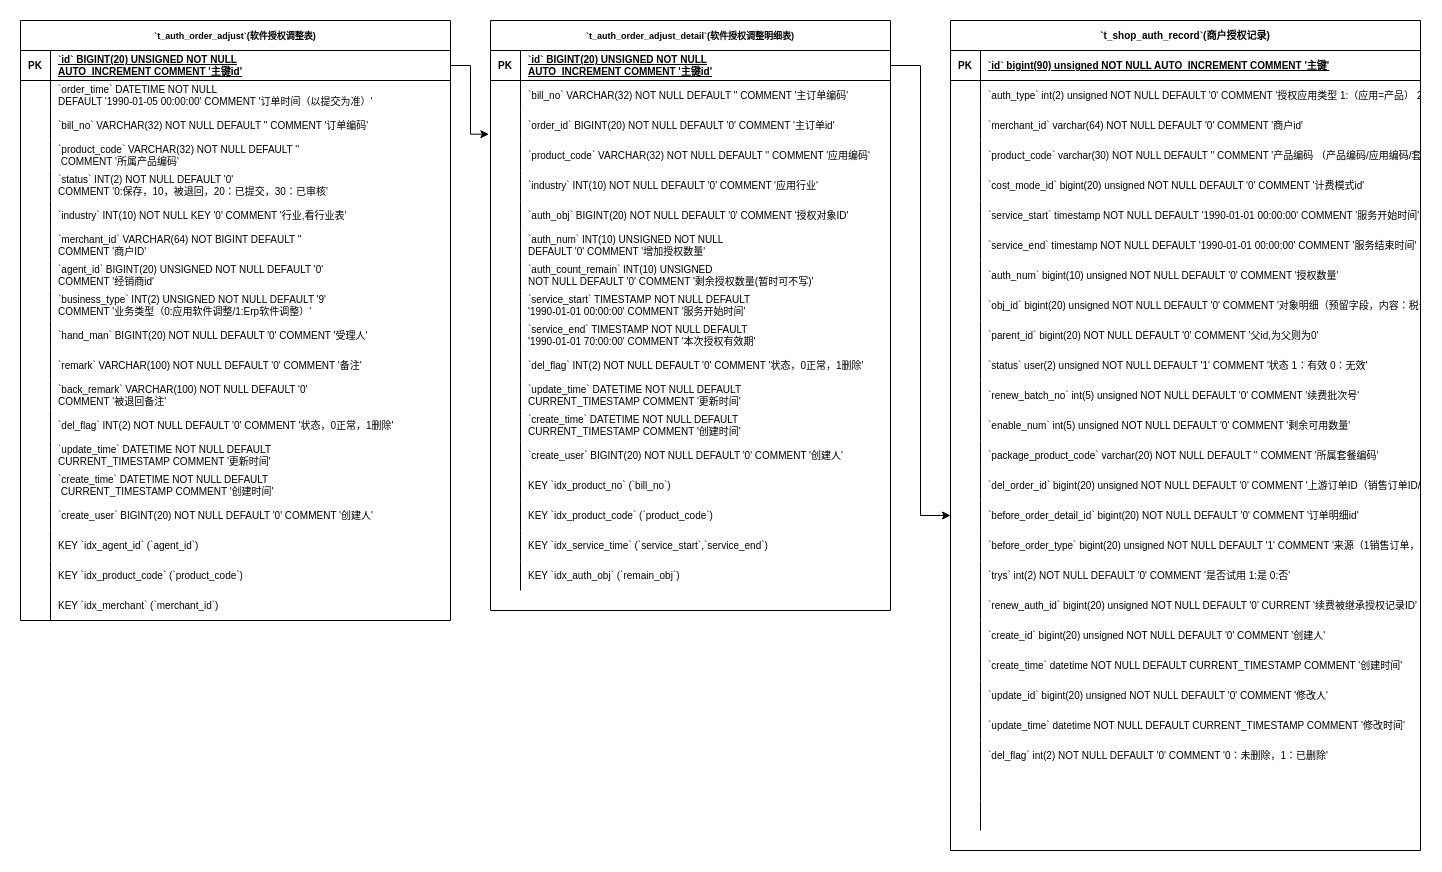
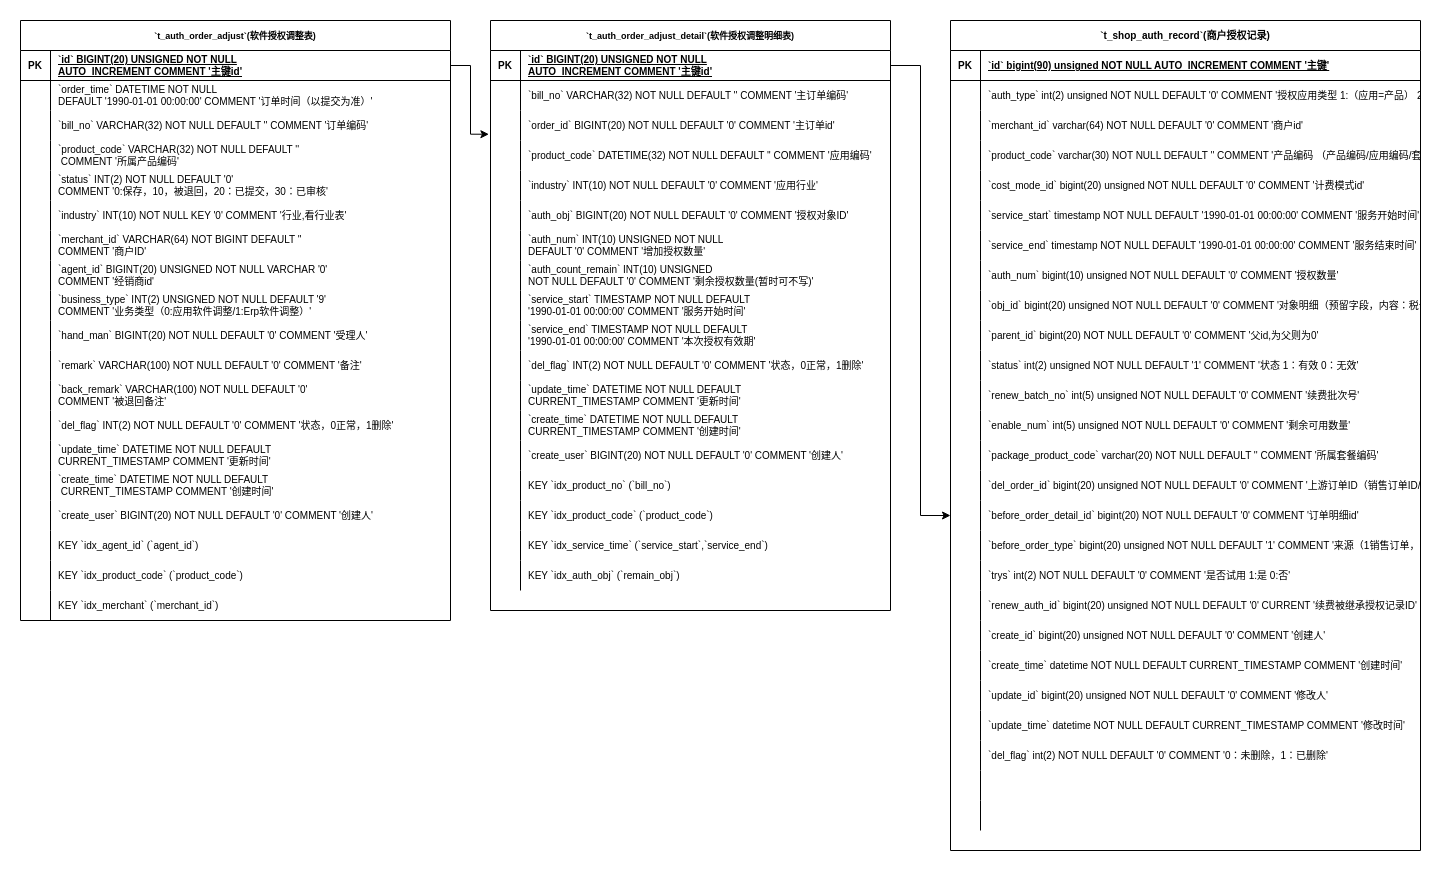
(137, 90) -> (137, 90)
(693, 156) -> (696, 156)
(189, 270) -> (189, 270)
(634, 330) -> (634, 330)
(1179, 366) -> (1175, 366)
